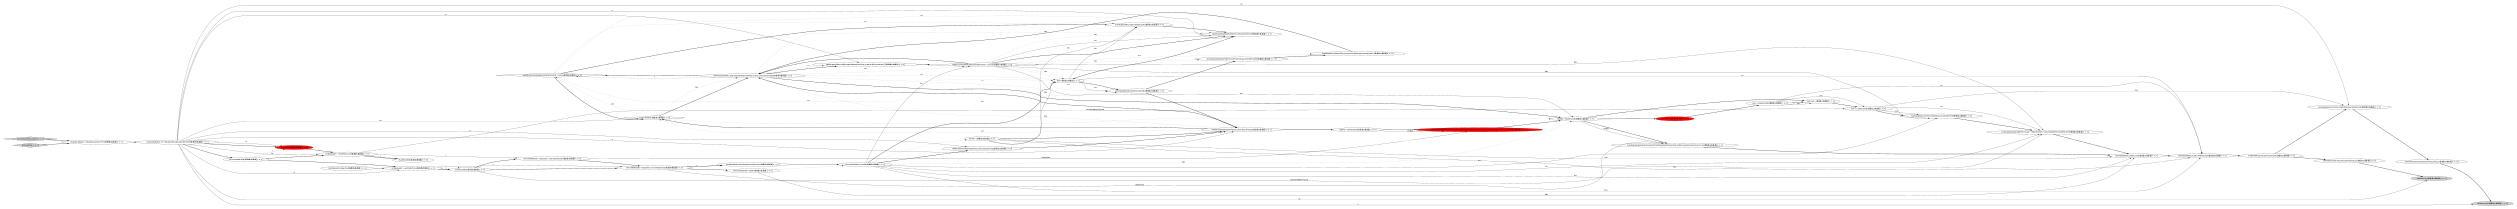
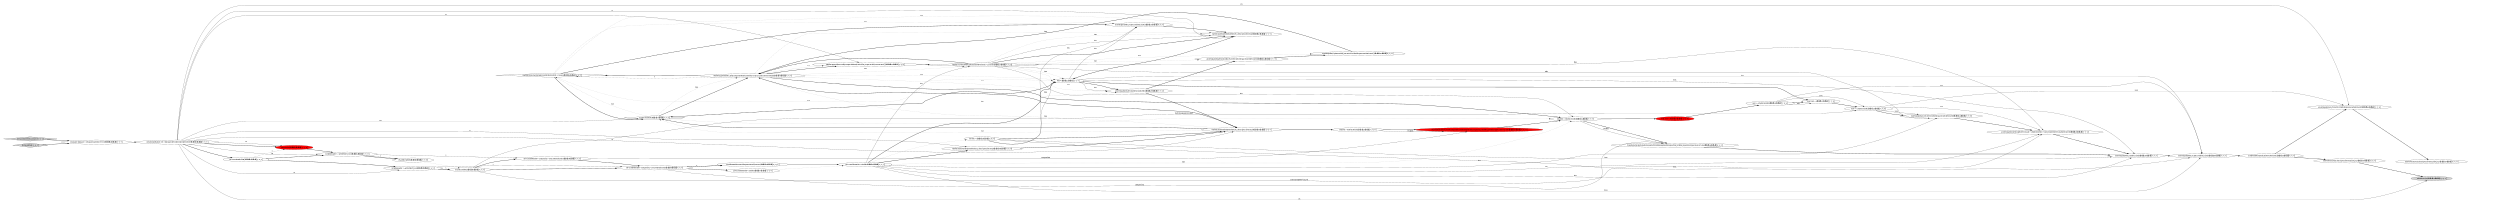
(1695, 104) -> (1446, 87)
none -> (866, 106)
(1100, 110) -> (1161, 114)
(347, 168) -> none
(1448, 196) -> (1615, 81)
(2492, 204) -> none
